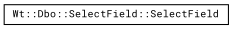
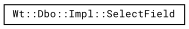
(116, 15) -> (94, 15)
